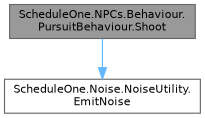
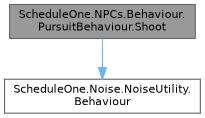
(102, 96) -> (102, 96)
